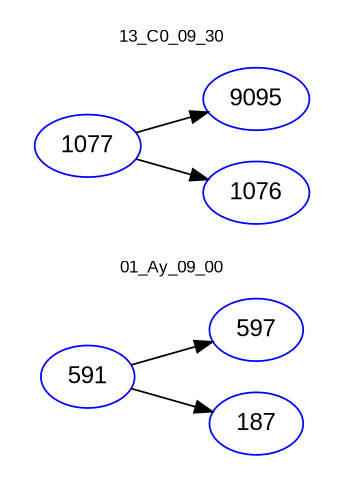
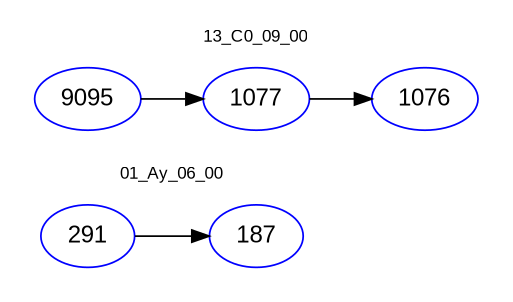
(172, 37) -> (256, 37)
(163, 125) -> (163, 99)
(172, 268) -> (172, 174)
(256, 330) -> none
(88, 377) -> (88, 236)
